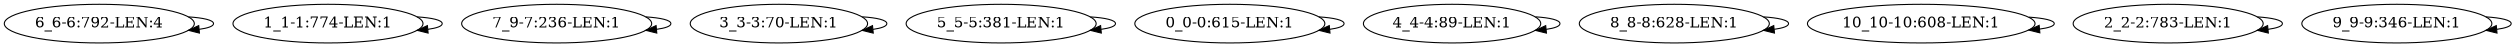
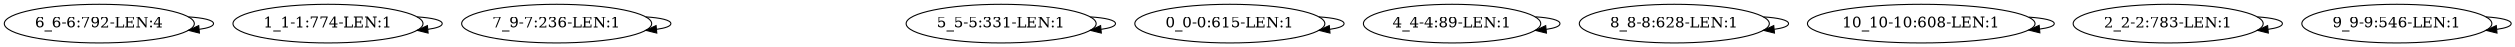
(779, 24) -> none
(1001, 24) -> (1001, 24)
(2397, 24) -> (2397, 24)
